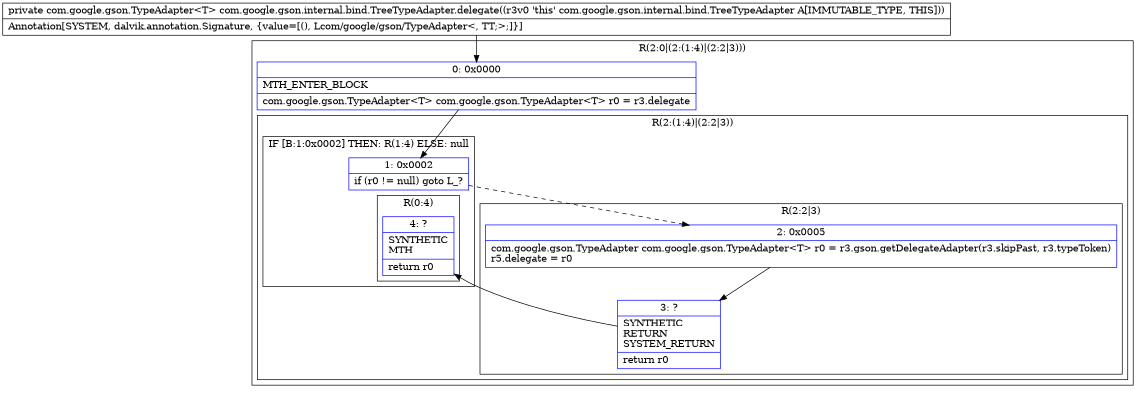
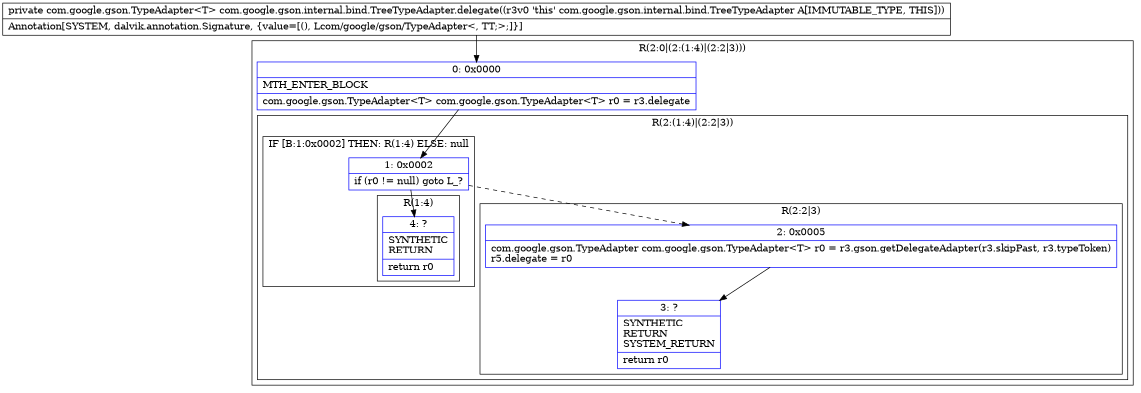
(418, 203) -> (418, 203)
(401, 251) -> (410, 251)
(537, 308) -> (412, 200)
